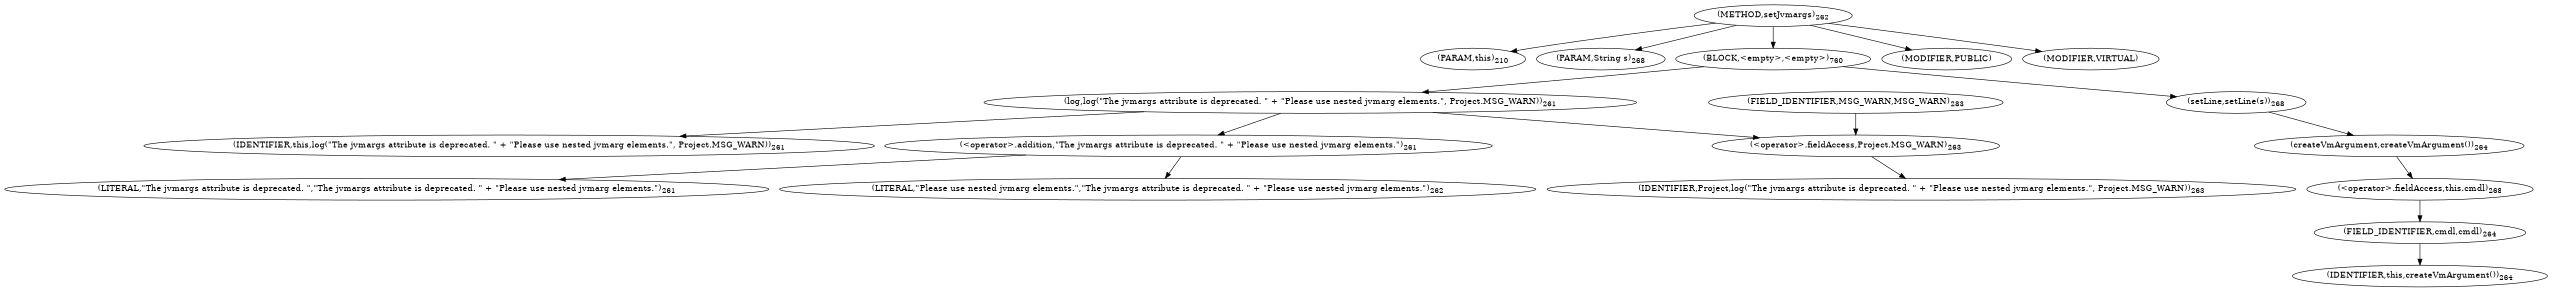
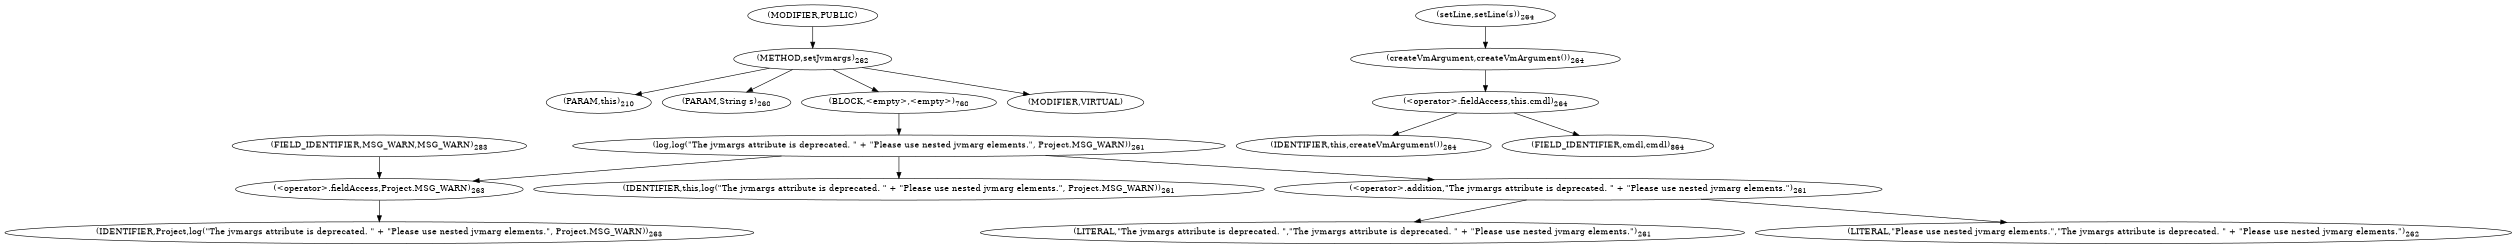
(1858, 37) -> (813, 34)
(1638, 58) -> (764, 102)
(2007, 82) -> none
(2278, 102) -> (1527, 15)
(2495, 188) -> (1561, 102)
(2490, 232) -> (1677, 145)
(2420, 251) -> (1428, 123)
